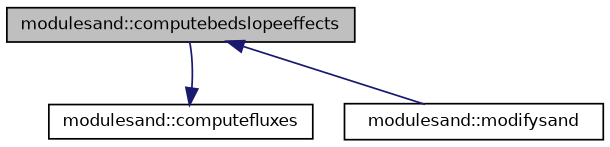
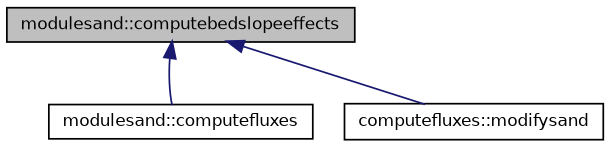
(192, 65) -> (169, 82)
(474, 122) -> (474, 122)
